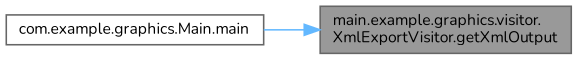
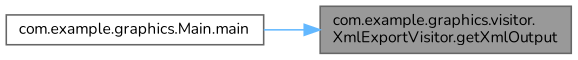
(446, 30) -> (446, 30)
